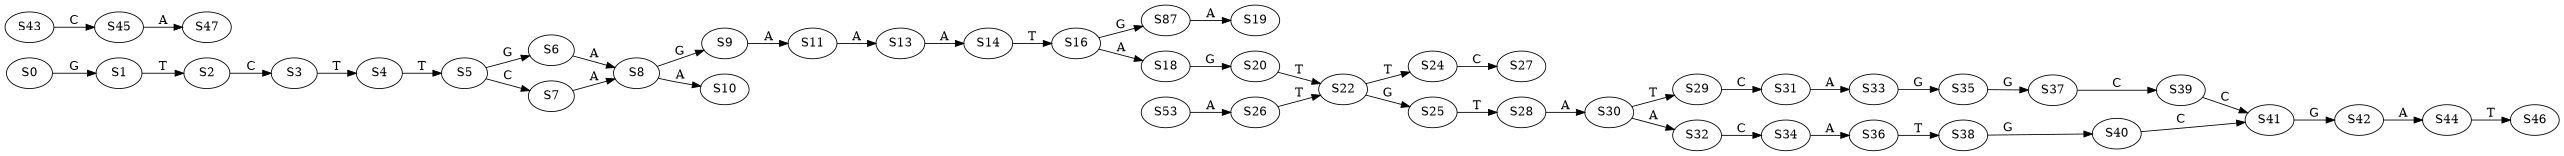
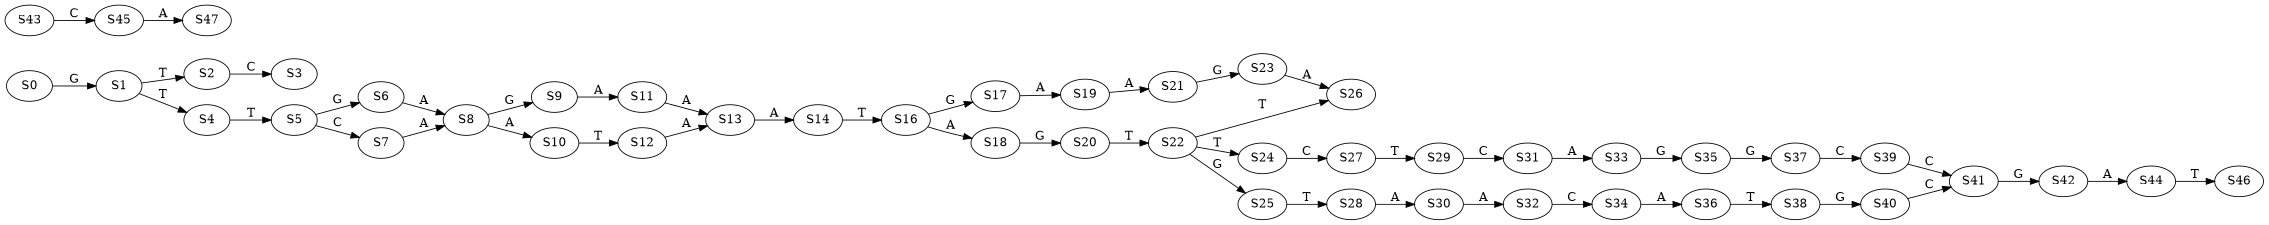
(1166, 20) -> (995, 96)
(332, 73) -> (159, 101)
none -> (1173, 87)
(1295, 102) -> (1258, 120)
(1649, 102) -> (1391, 158)
(1166, 112) -> (1262, 69)
none -> (642, 143)
